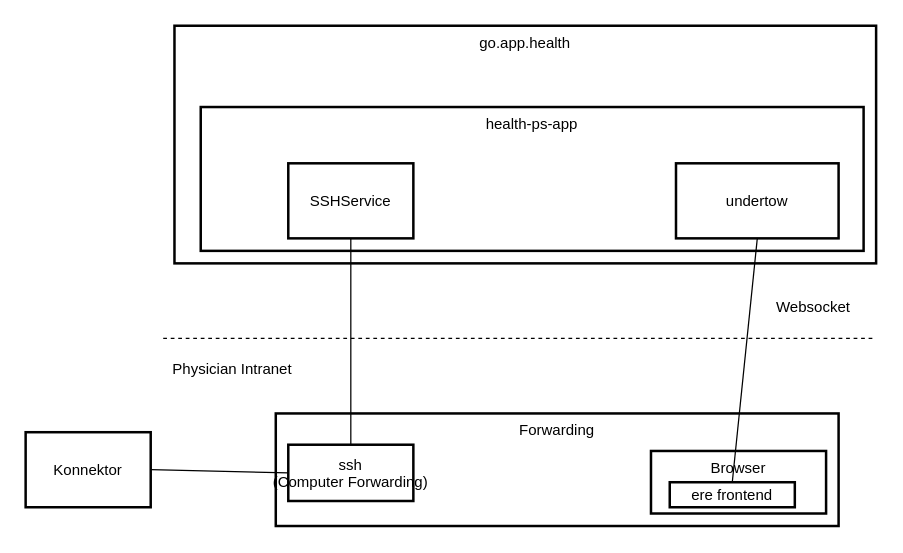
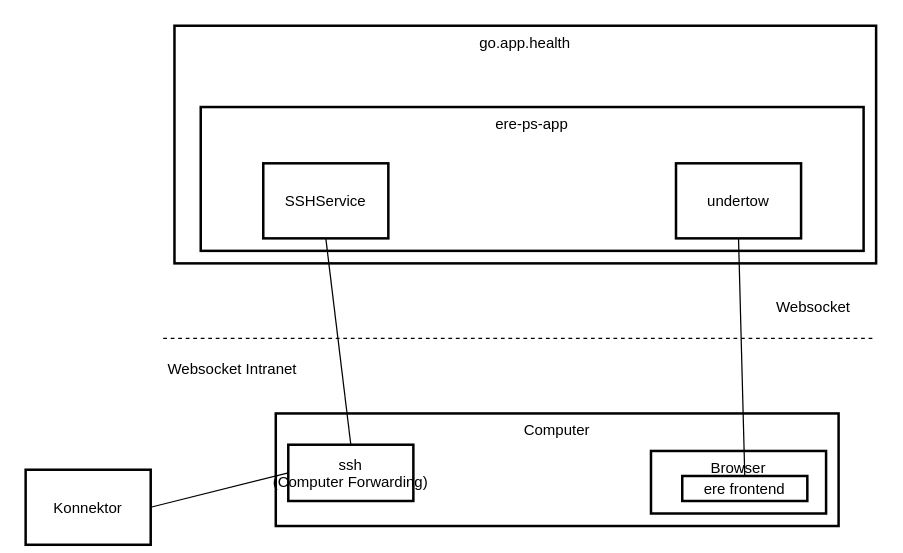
(531, 124) -> (531, 124)
(351, 201) -> (326, 201)
(757, 201) -> (738, 201)
(233, 369) -> (233, 369)
(556, 430) -> (556, 430)
(88, 469) -> (88, 507)
(732, 494) -> (744, 488)
